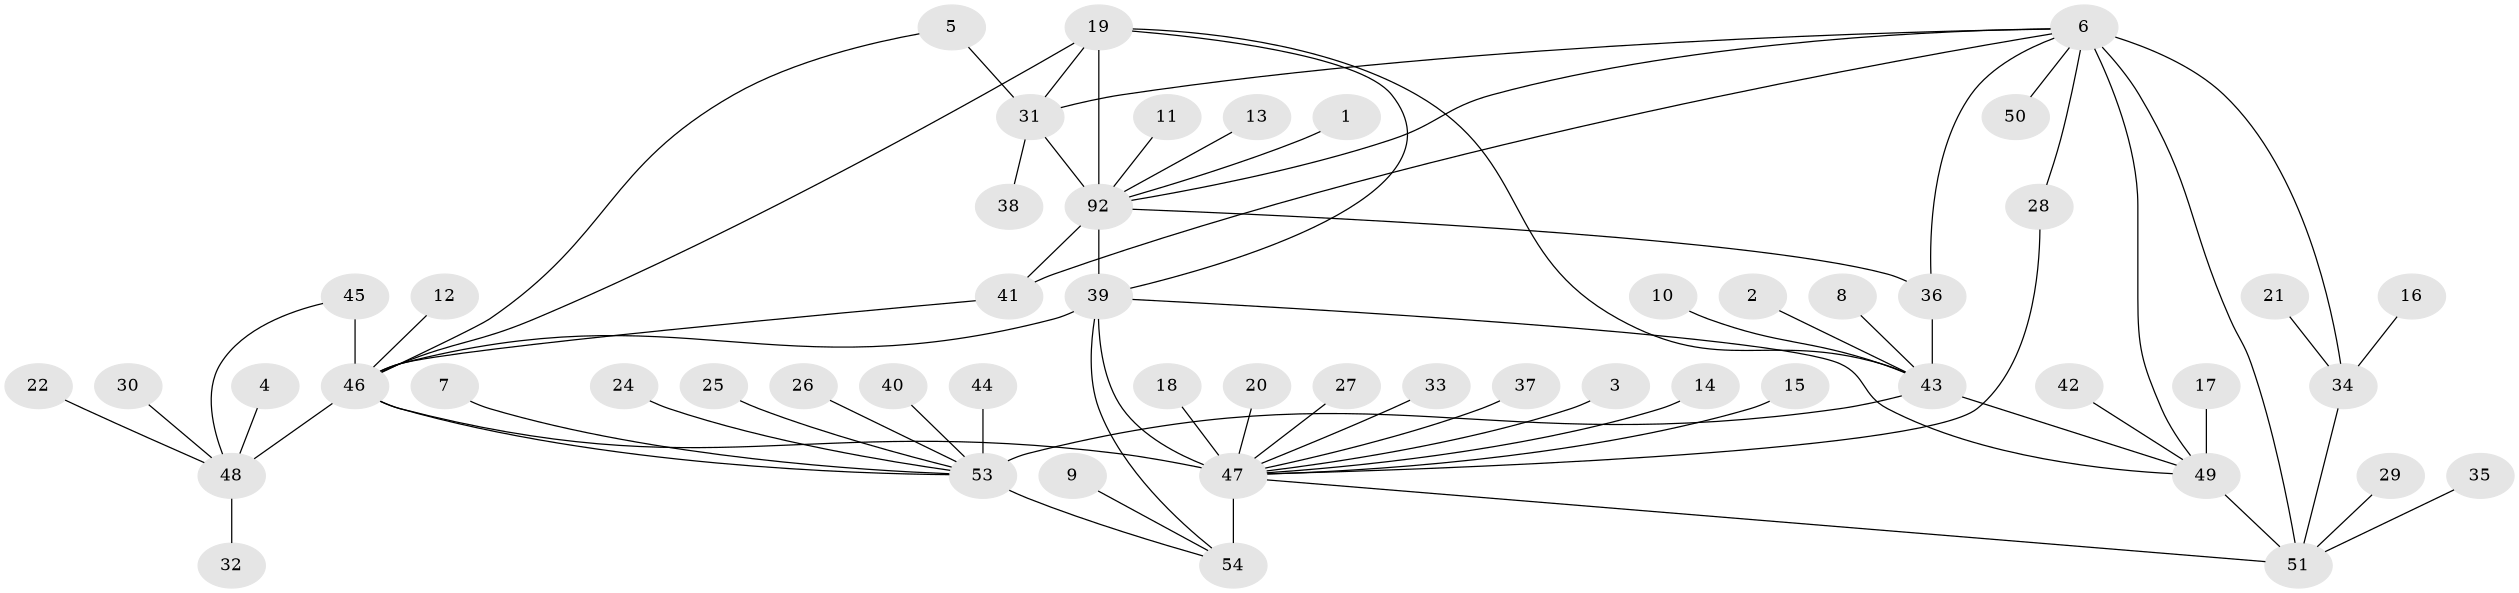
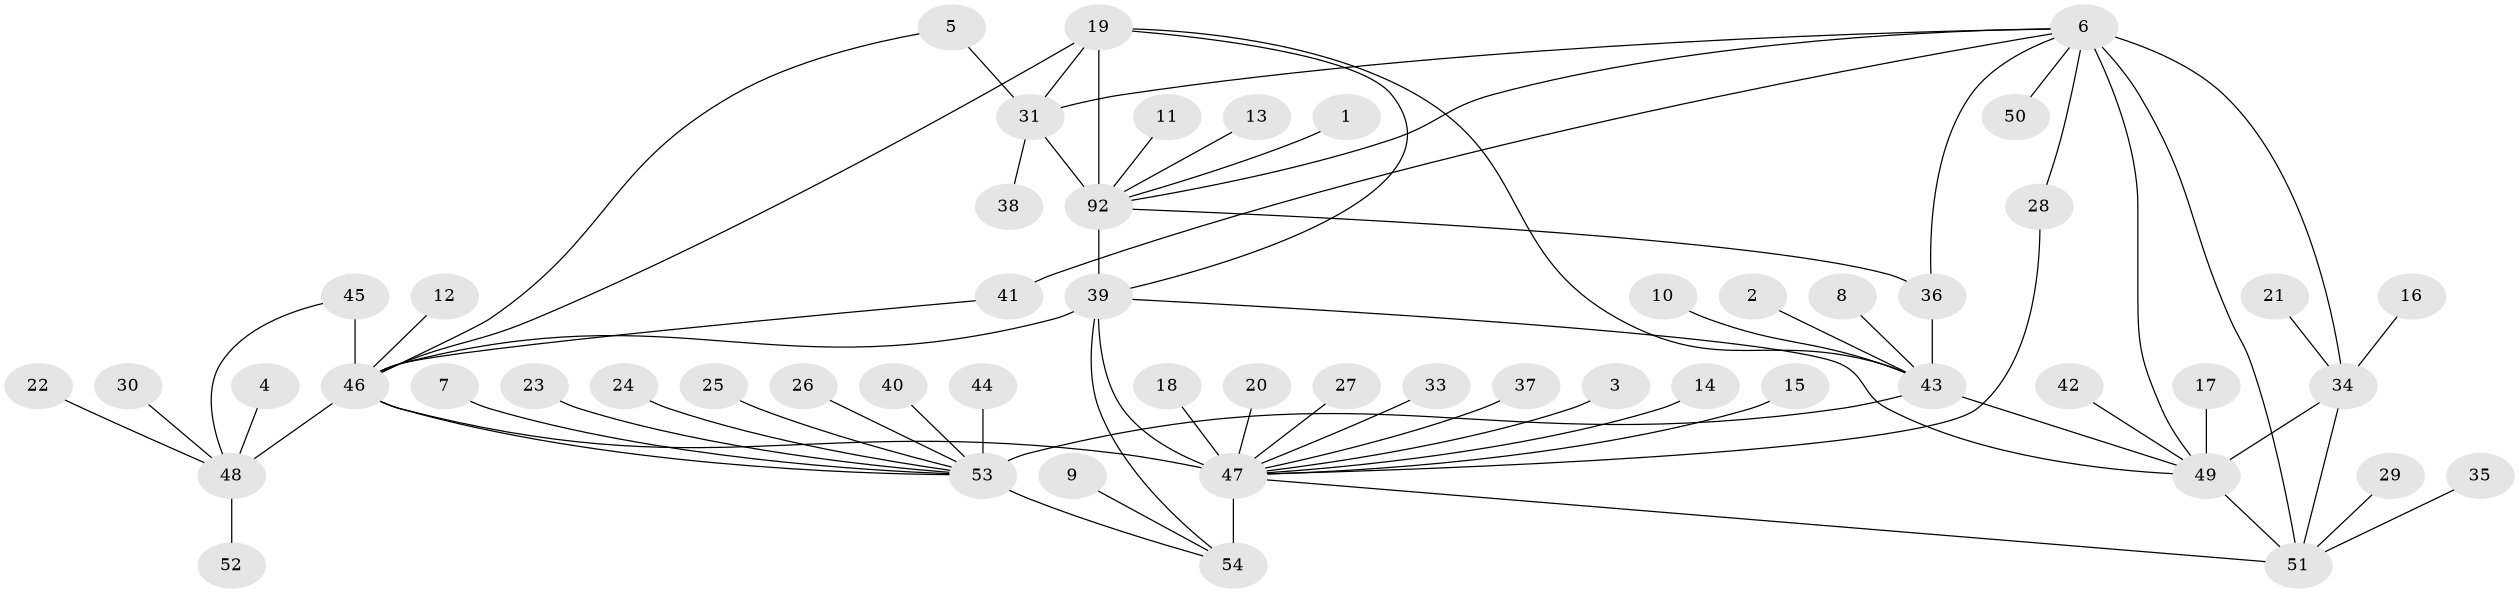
(1054, 252) -> none
none -> (534, 386)
none -> (2279, 428)
(232, 566) -> (232, 566)
